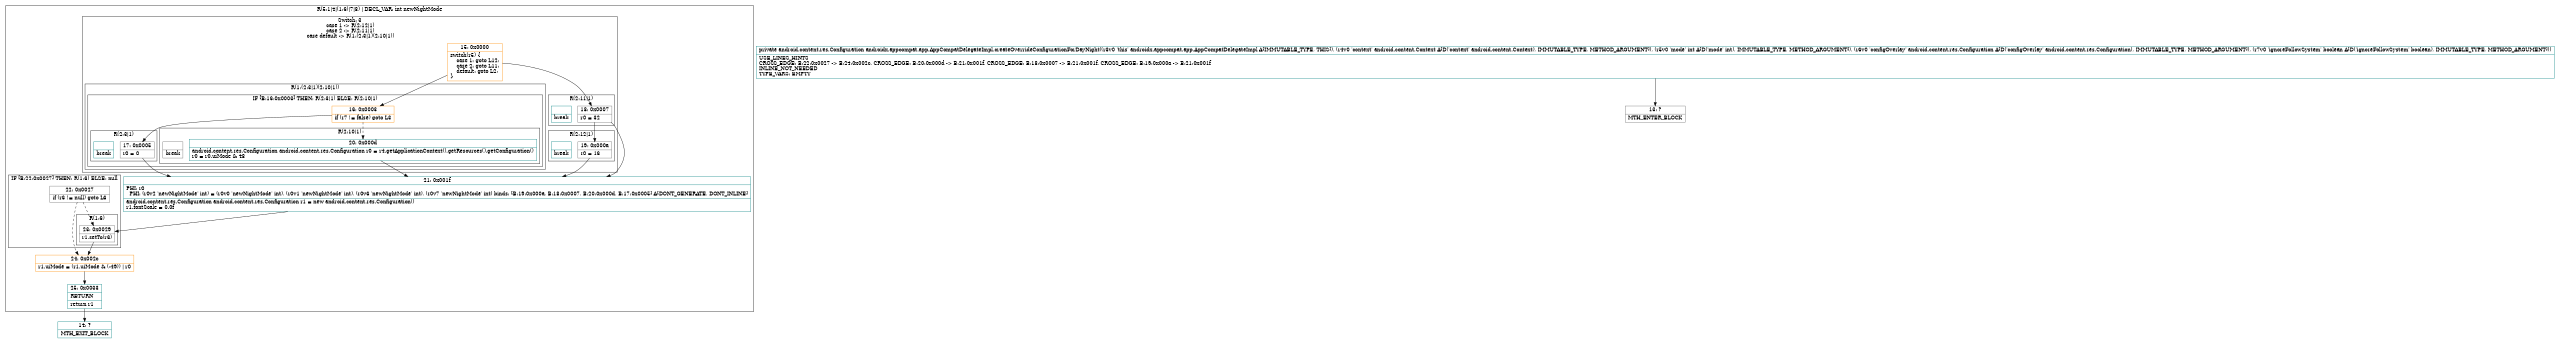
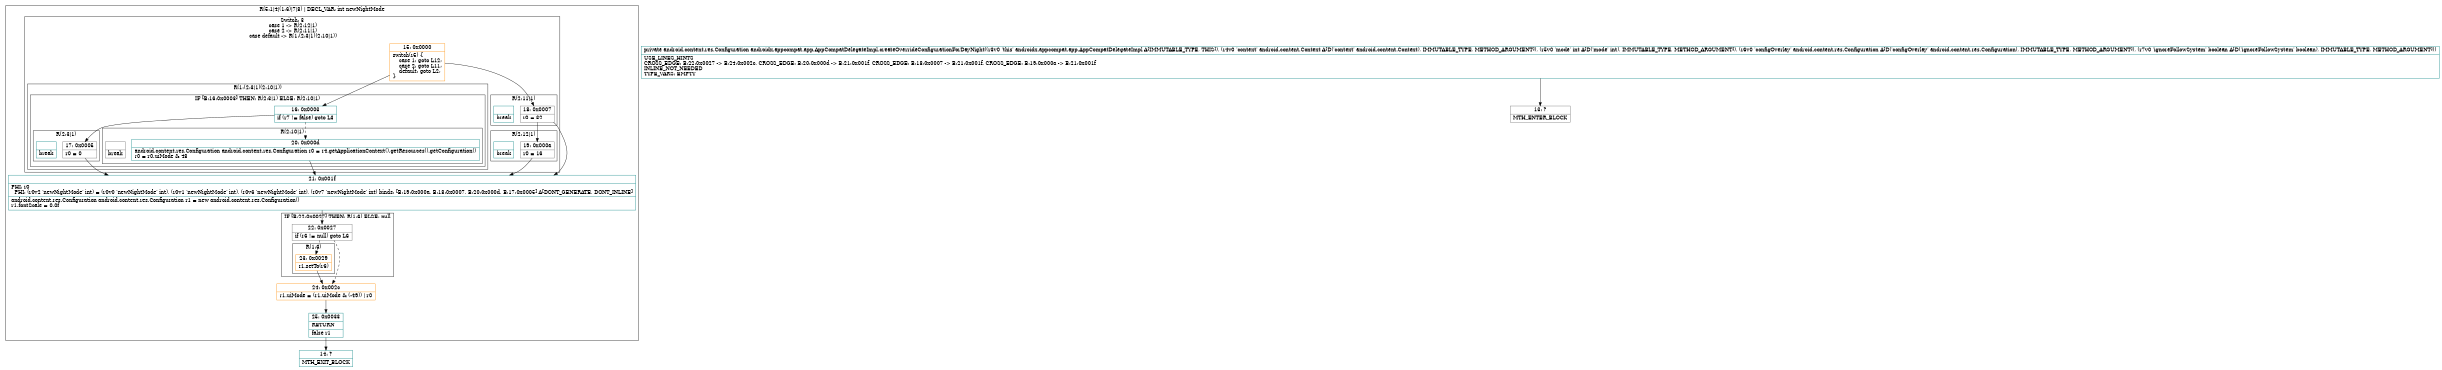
(363, 114) -> (306, 114)
(203, 221) -> (322, 215)
(97, 234) -> (314, 263)
(82, 304) -> (321, 333)
